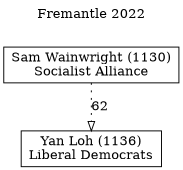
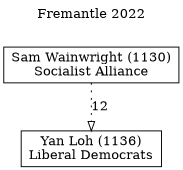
(100, 107) -> (100, 107)
